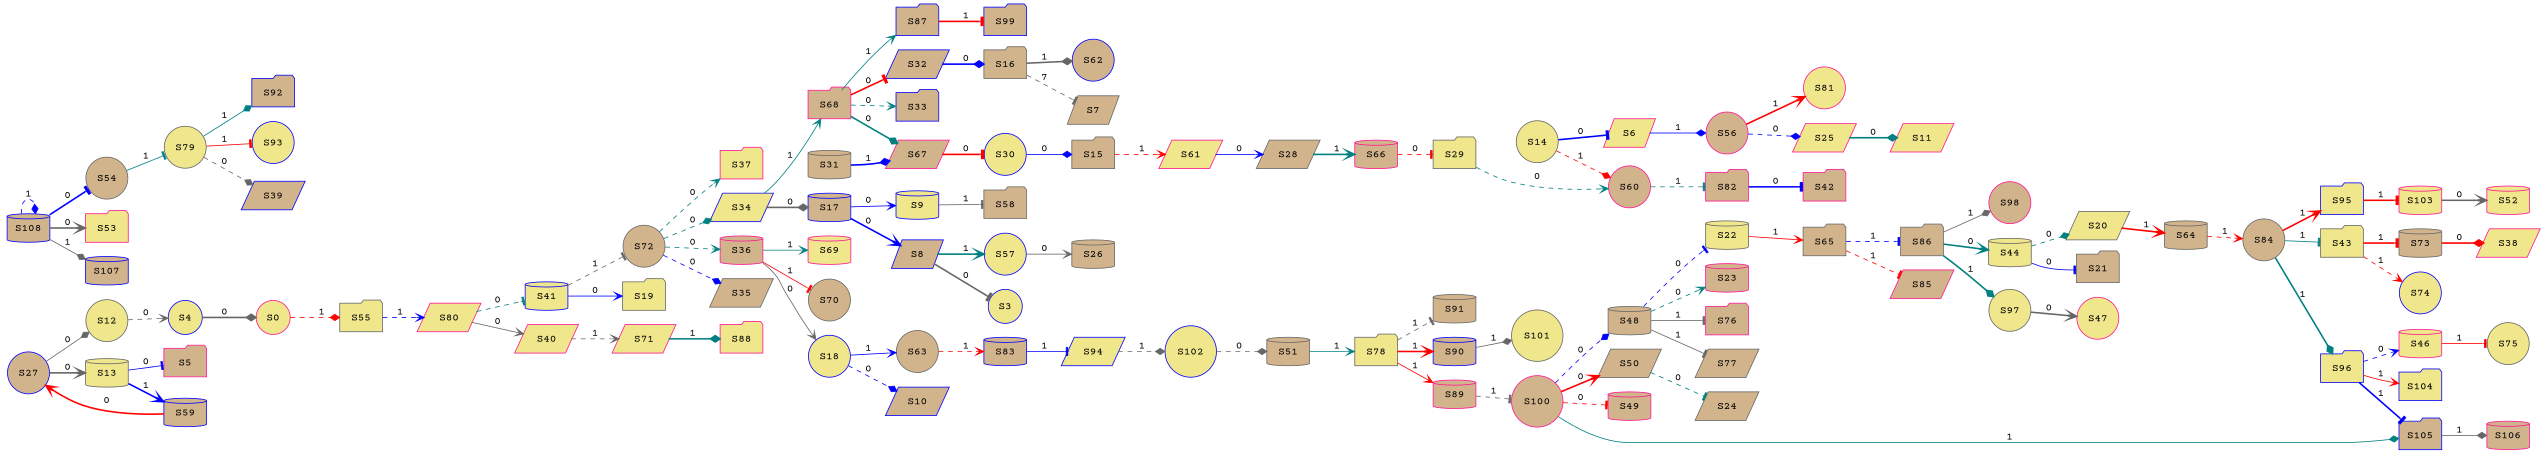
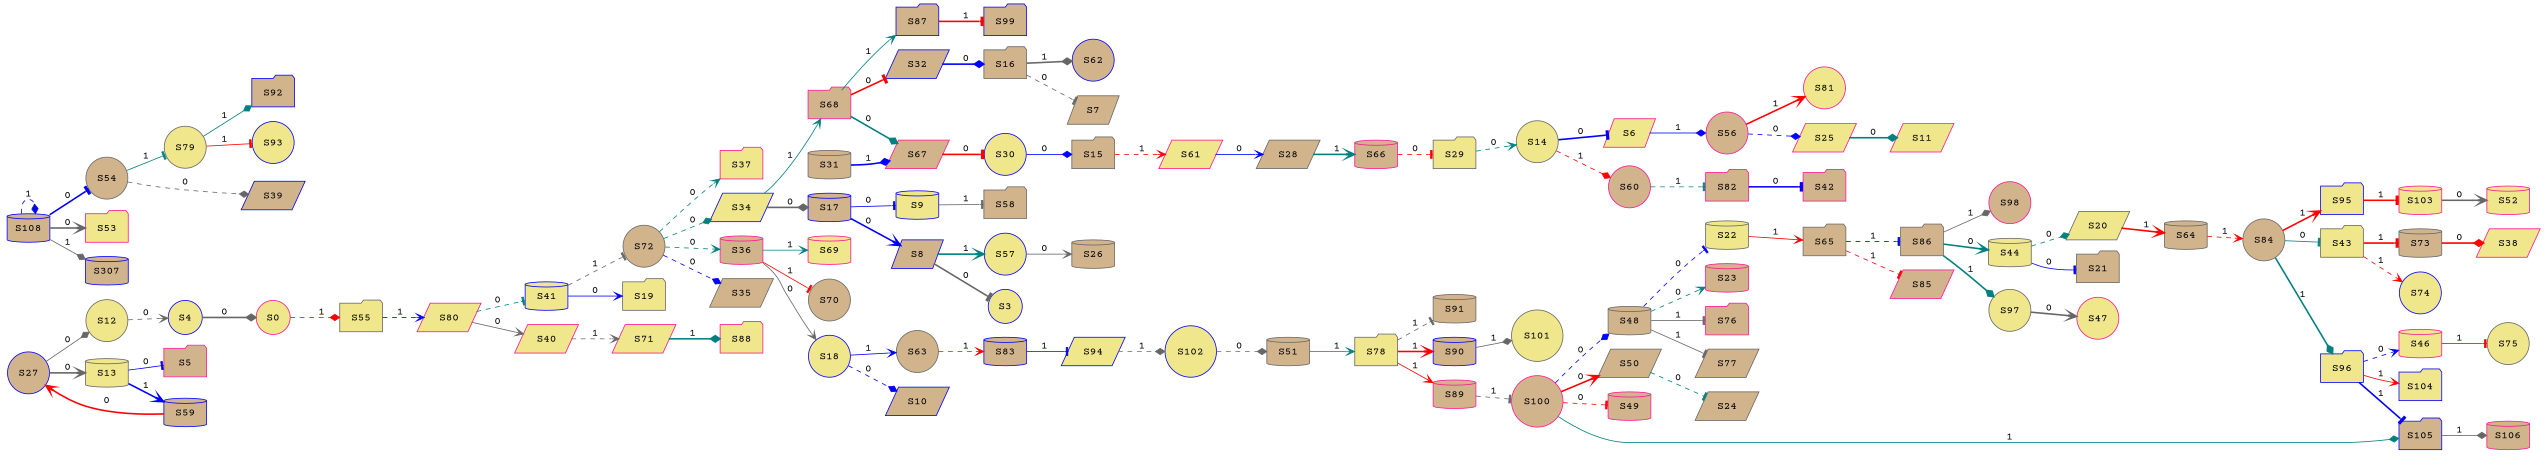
(1044, 77) -> (1044, 77)
(917, 107) -> none
(224, 169) -> (183, 190)
(1537, 187) -> (1492, 149)
(871, 206) -> (871, 206)
(2303, 235) -> (2303, 235)
(107, 271) -> (107, 271)
